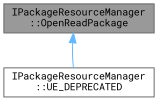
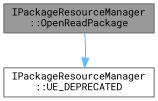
(73, 55) -> (85, 46)
